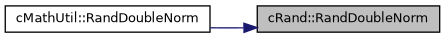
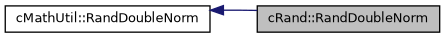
(227, 28) -> (240, 10)
